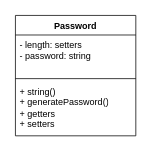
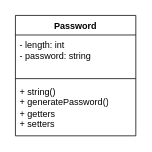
(61, 51) -> (61, 51)
